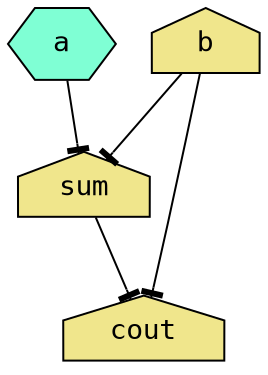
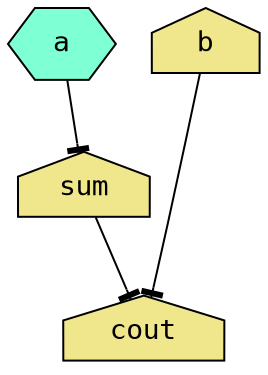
(147, 113) -> none
